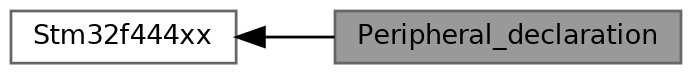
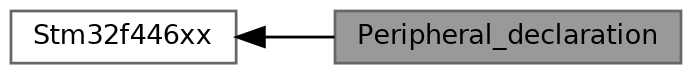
(124, 37) -> (124, 37)
